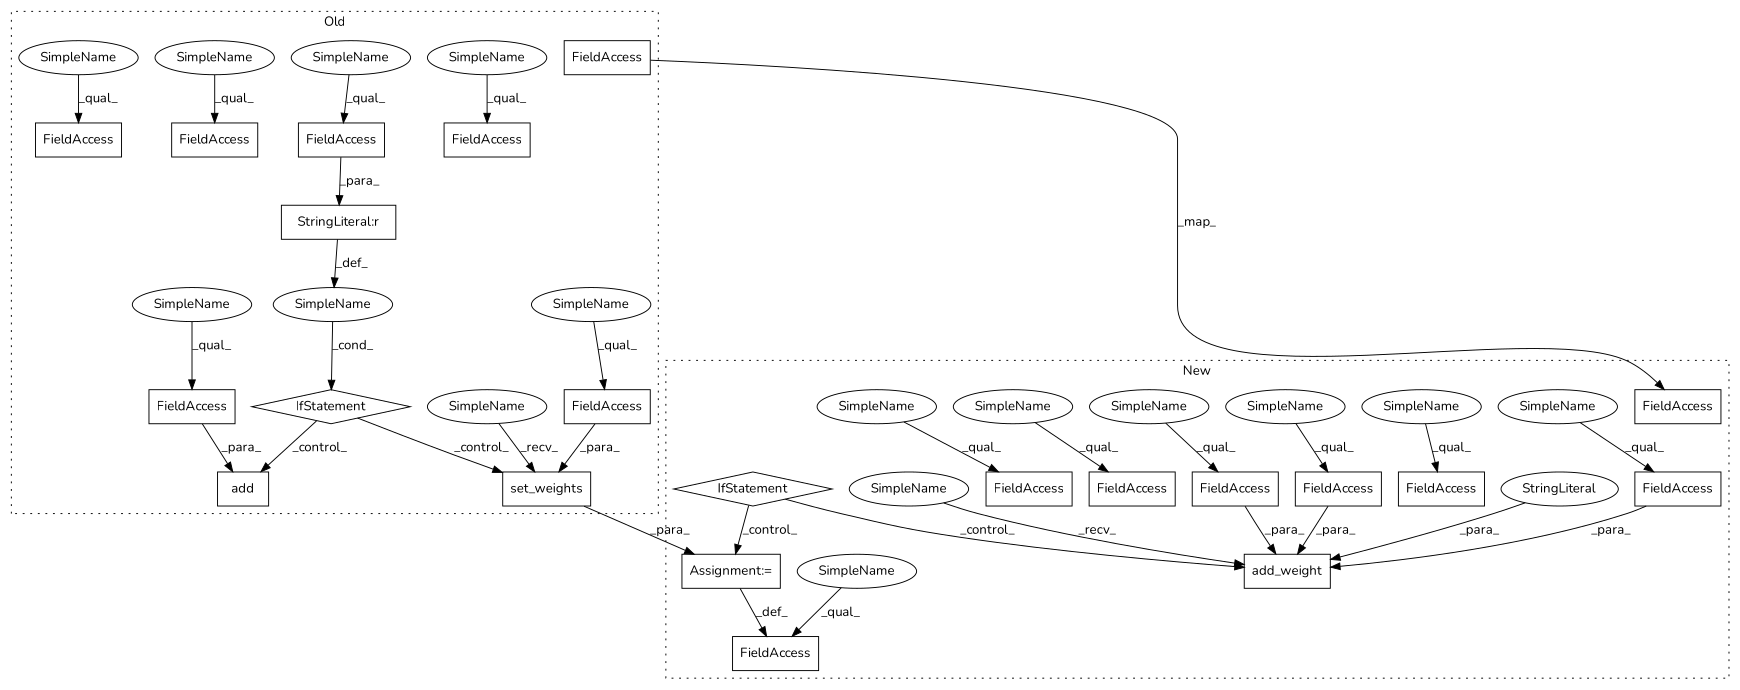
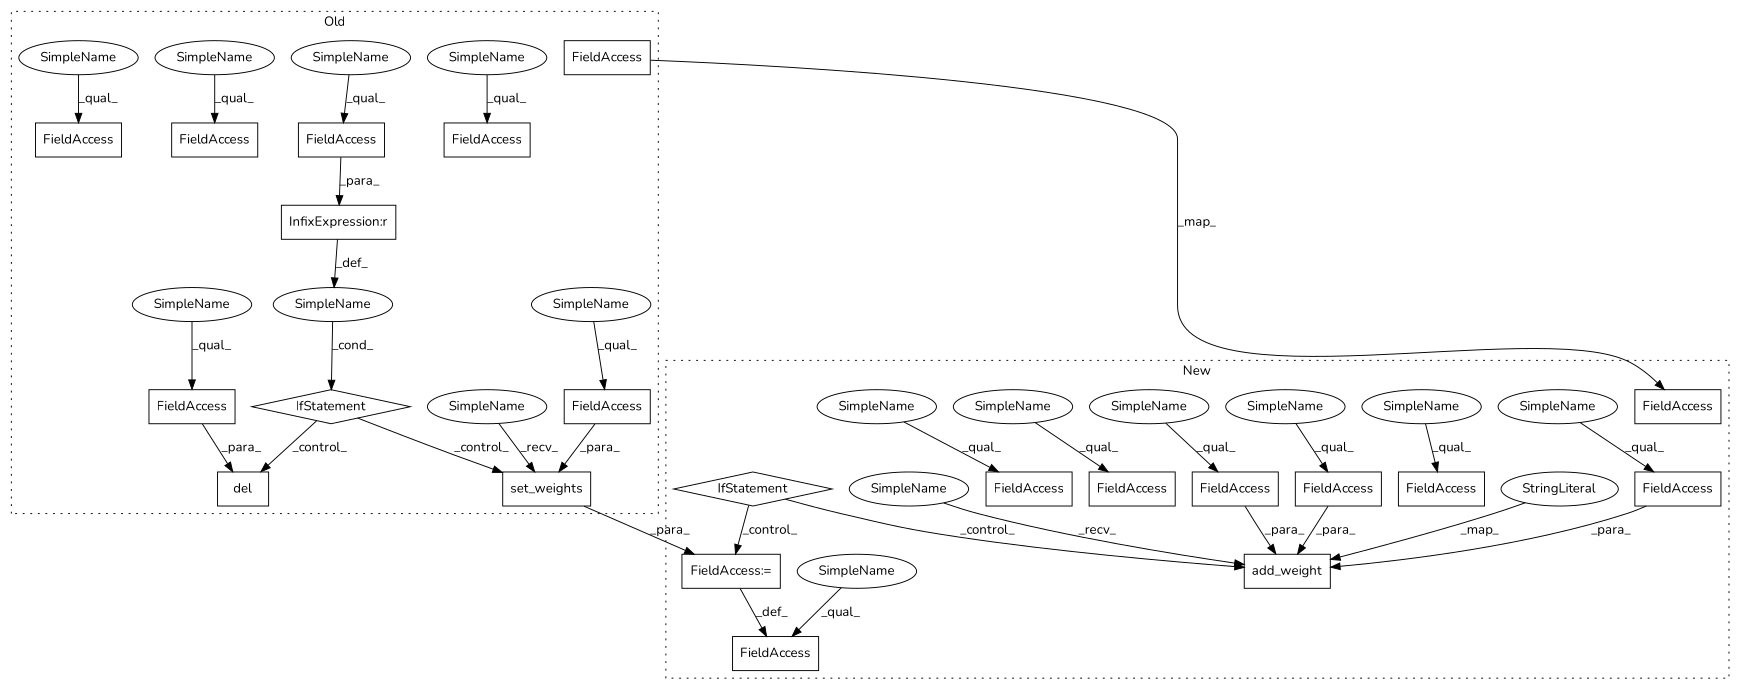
(339, 222) -> (339, 222)
(243, 489) -> (243, 489)
(1480, 530) -> (1480, 530)
(731, 571) -> (731, 571)
